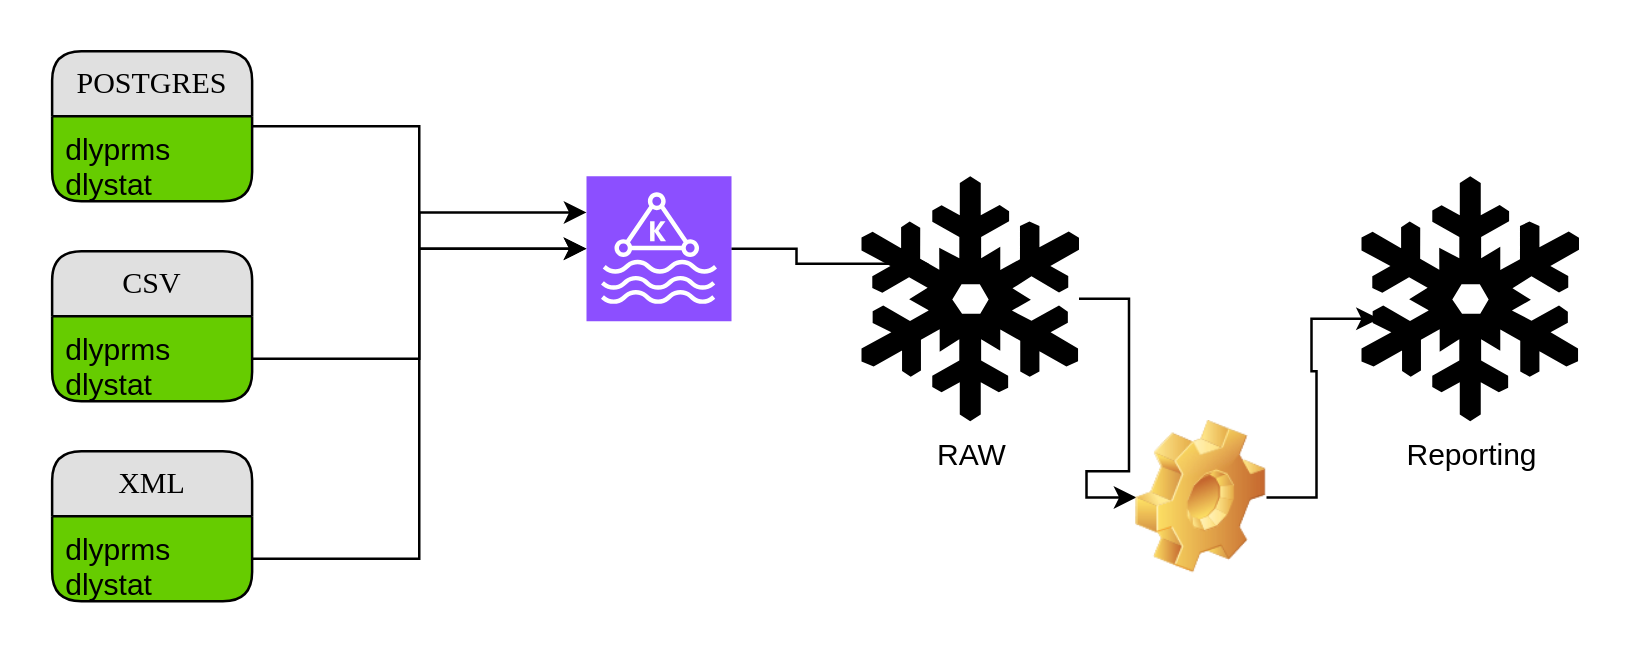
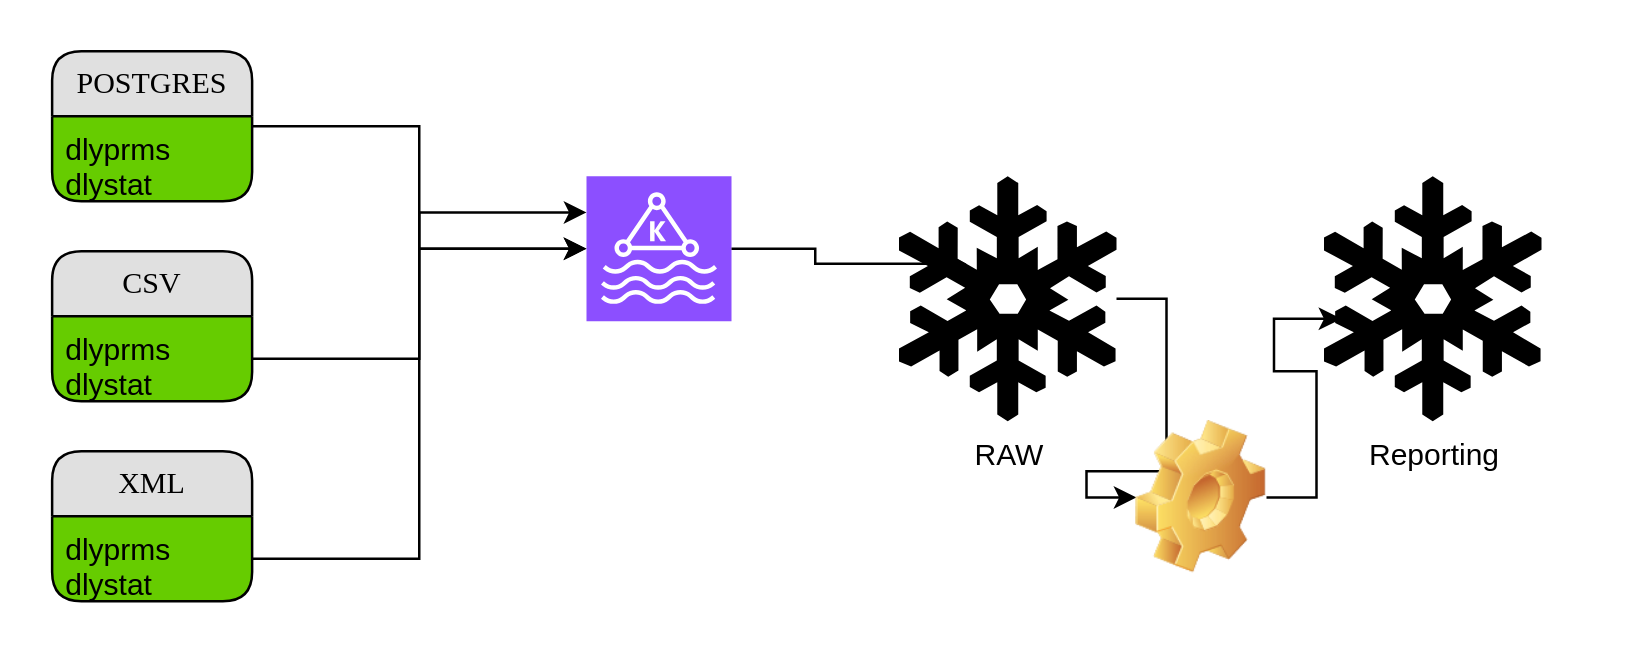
(970, 299) -> (1008, 299)
(1470, 299) -> (1433, 299)
